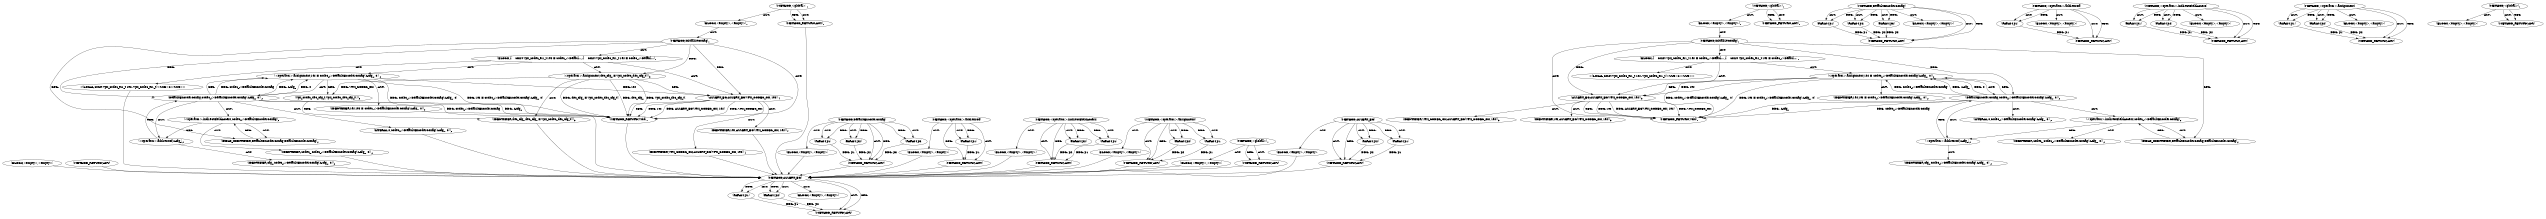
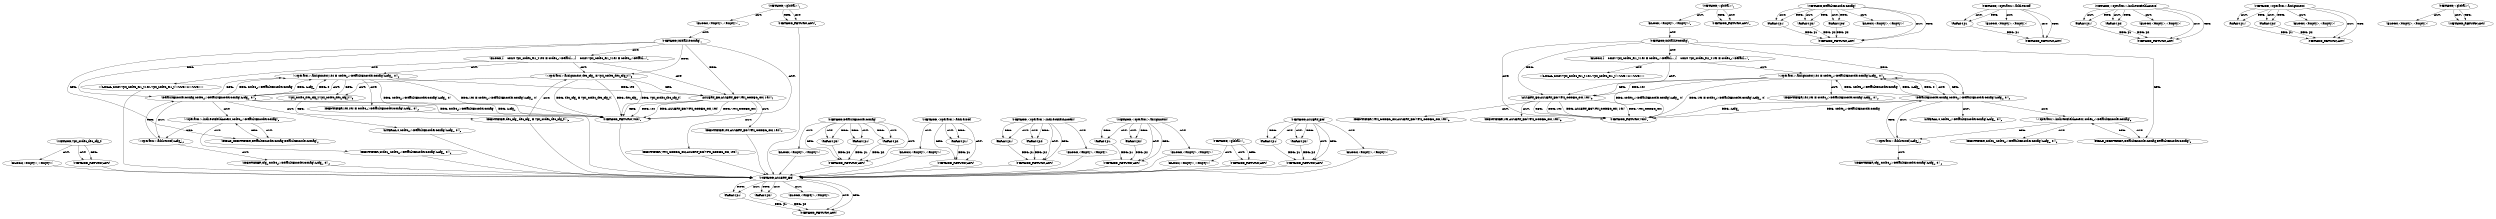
(357, 87) -> (363, 87)
(553, 91) -> (543, 95)
none -> (80, 142)
